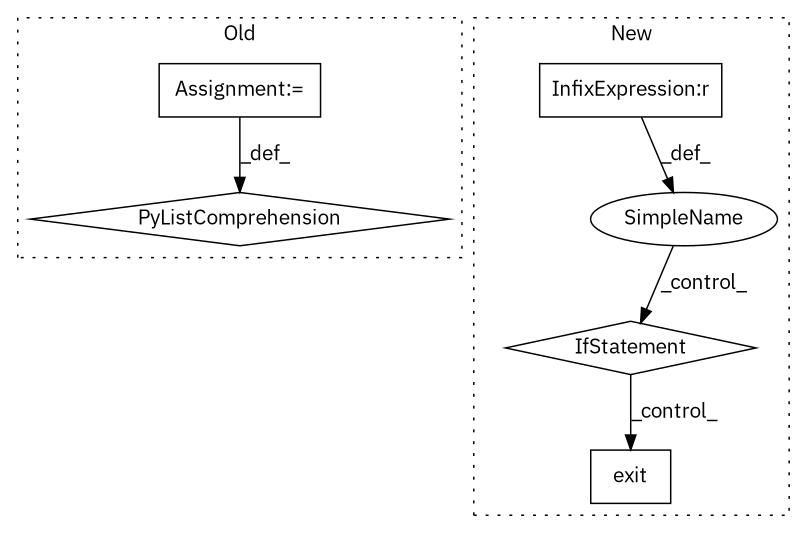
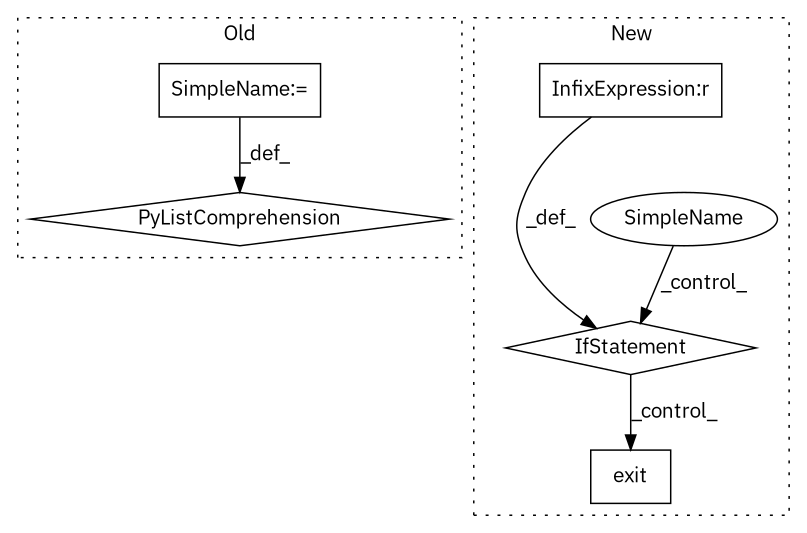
(240, 90) -> (240, 90)
(655, 148) -> (517, 218)
